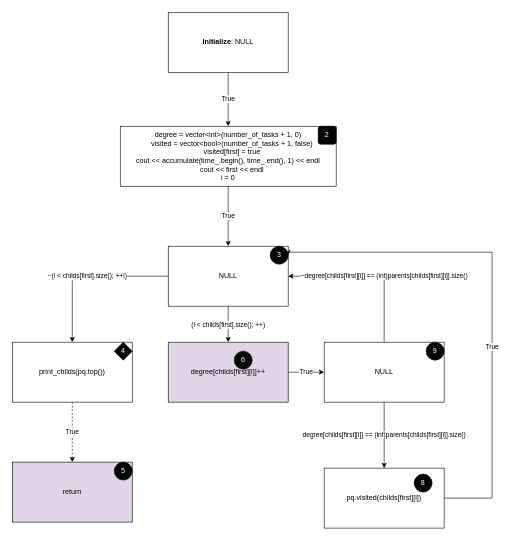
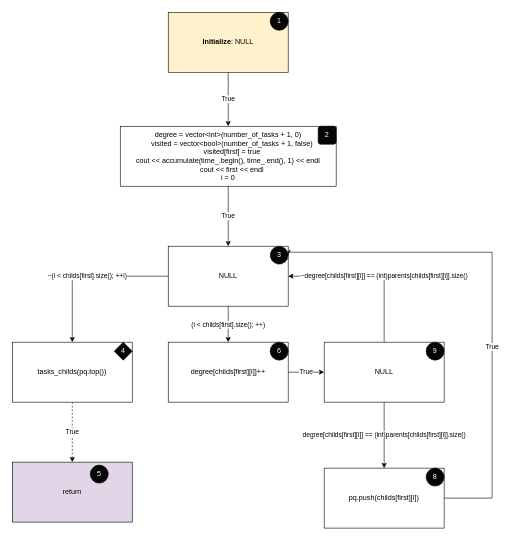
none -> (279, 21)
(228, 42) -> (228, 42)
(279, 255) -> (279, 255)
(243, 360) -> (279, 351)
(72, 372) -> (72, 372)
(228, 372) -> (228, 372)
(123, 471) -> (99, 474)
(423, 483) -> (435, 477)
(384, 498) -> (384, 498)
